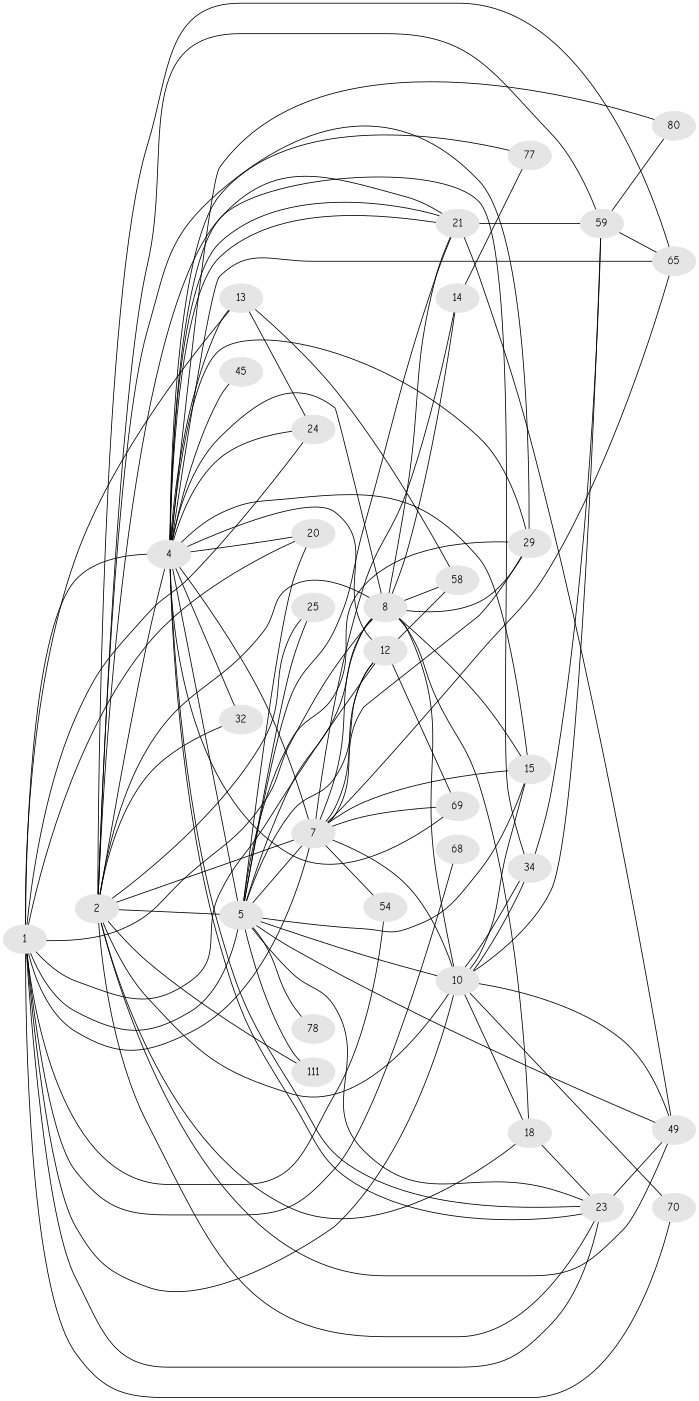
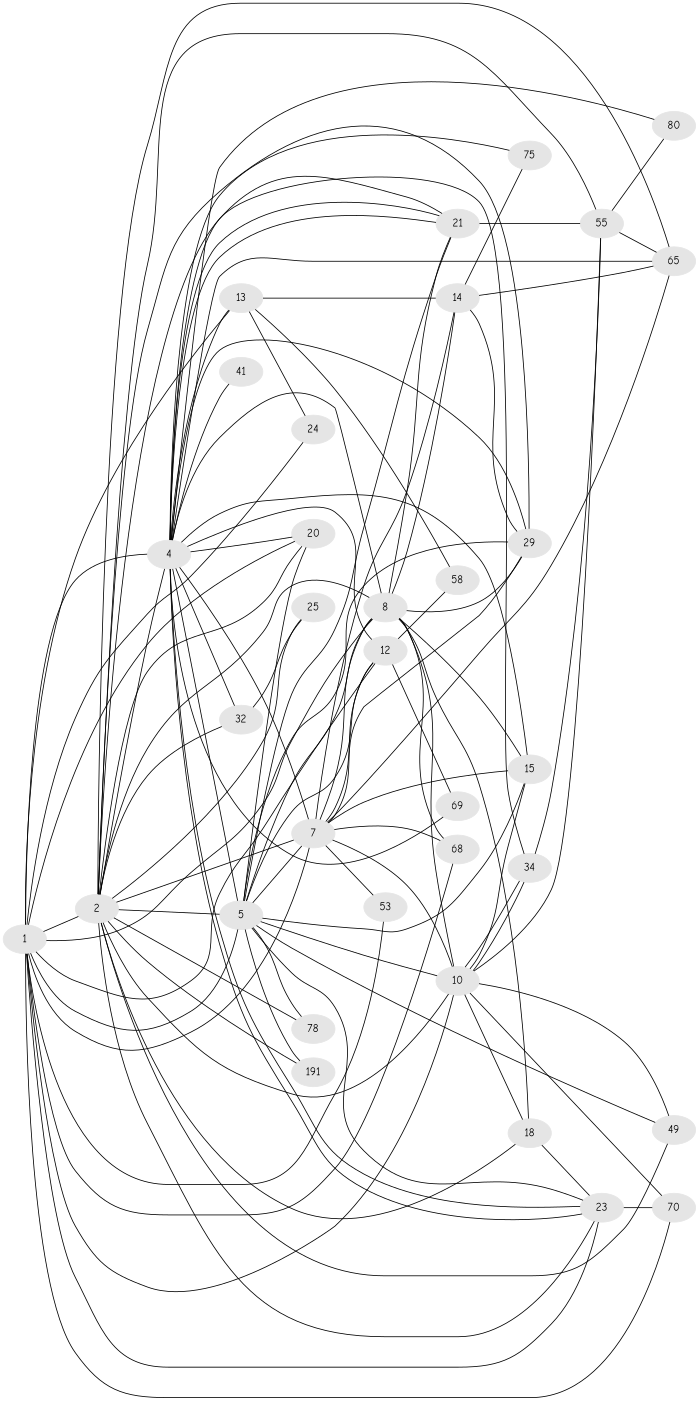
(530, 155) -> (530, 155)
(602, 224) -> (602, 224)
none -> (567, 282)
none -> (349, 298)
(241, 372) -> (241, 372)
none -> (494, 421)
(213, 464) -> none
(421, 594) -> (421, 740)
none -> (147, 672)
(586, 672) -> none
(281, 711) -> (267, 687)
(383, 813) -> (388, 826)
(385, 907) -> (385, 907)
none -> (61, 924)
none -> (210, 971)
(313, 1072) -> (313, 1072)
(641, 1165) -> (632, 1208)
